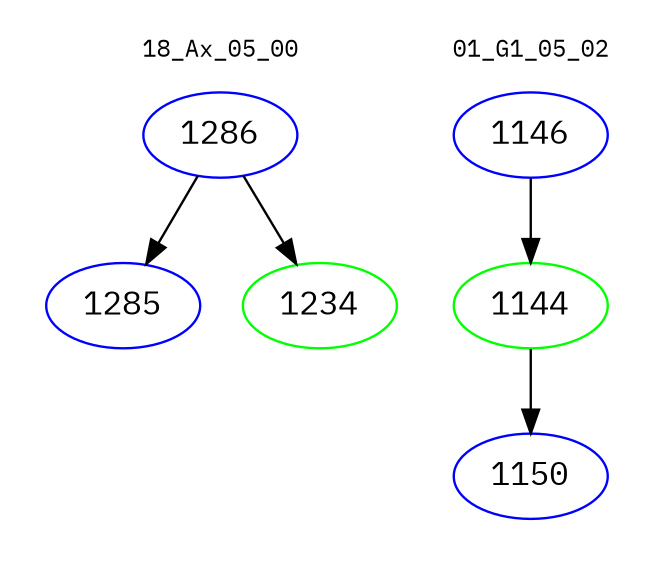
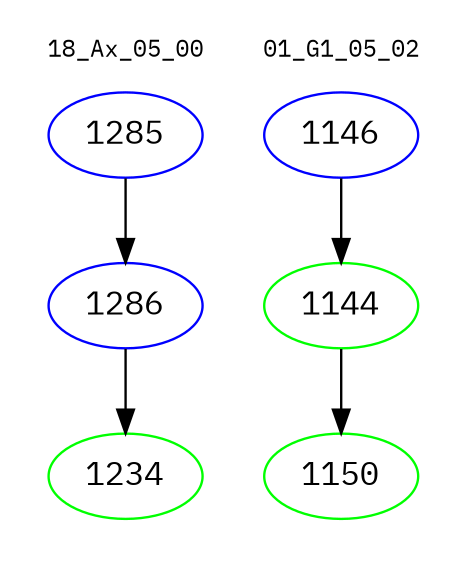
(178, 210) -> (126, 209)
(531, 476) -> (341, 476)
